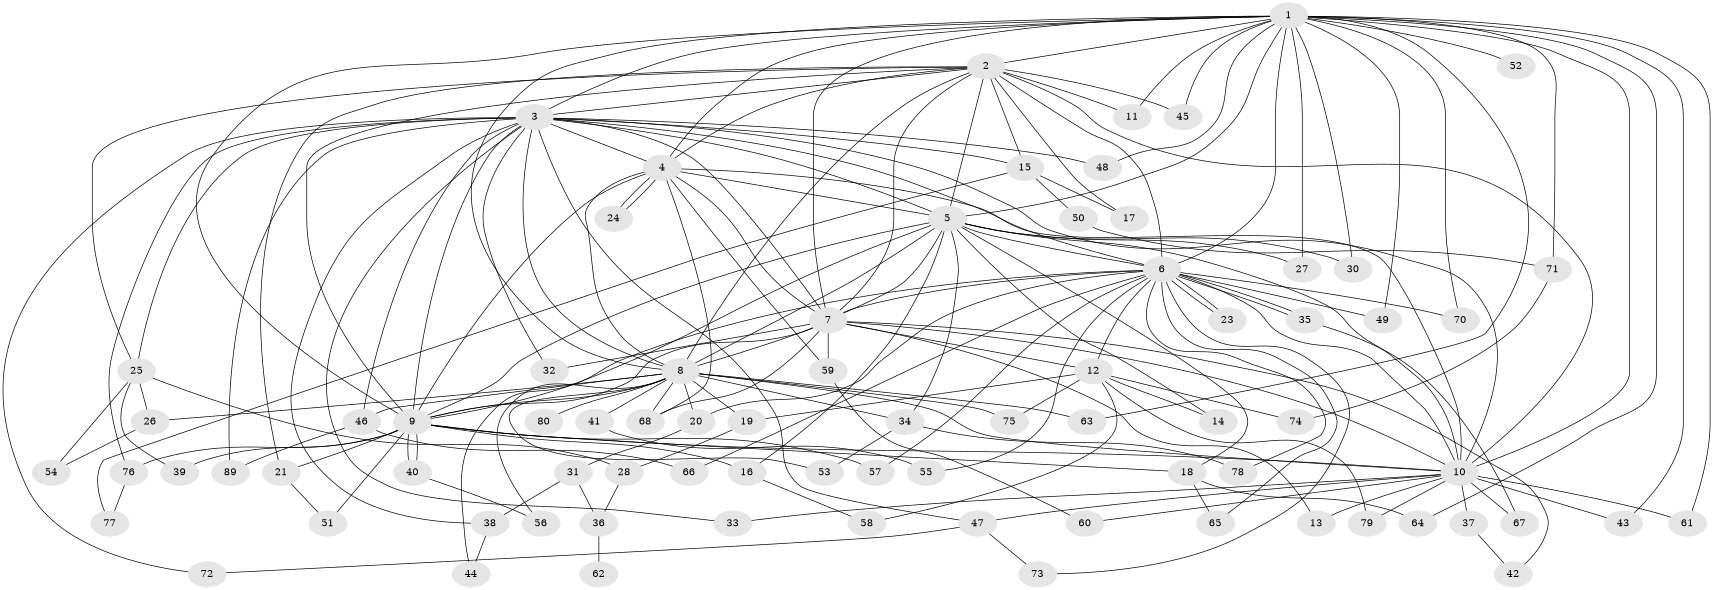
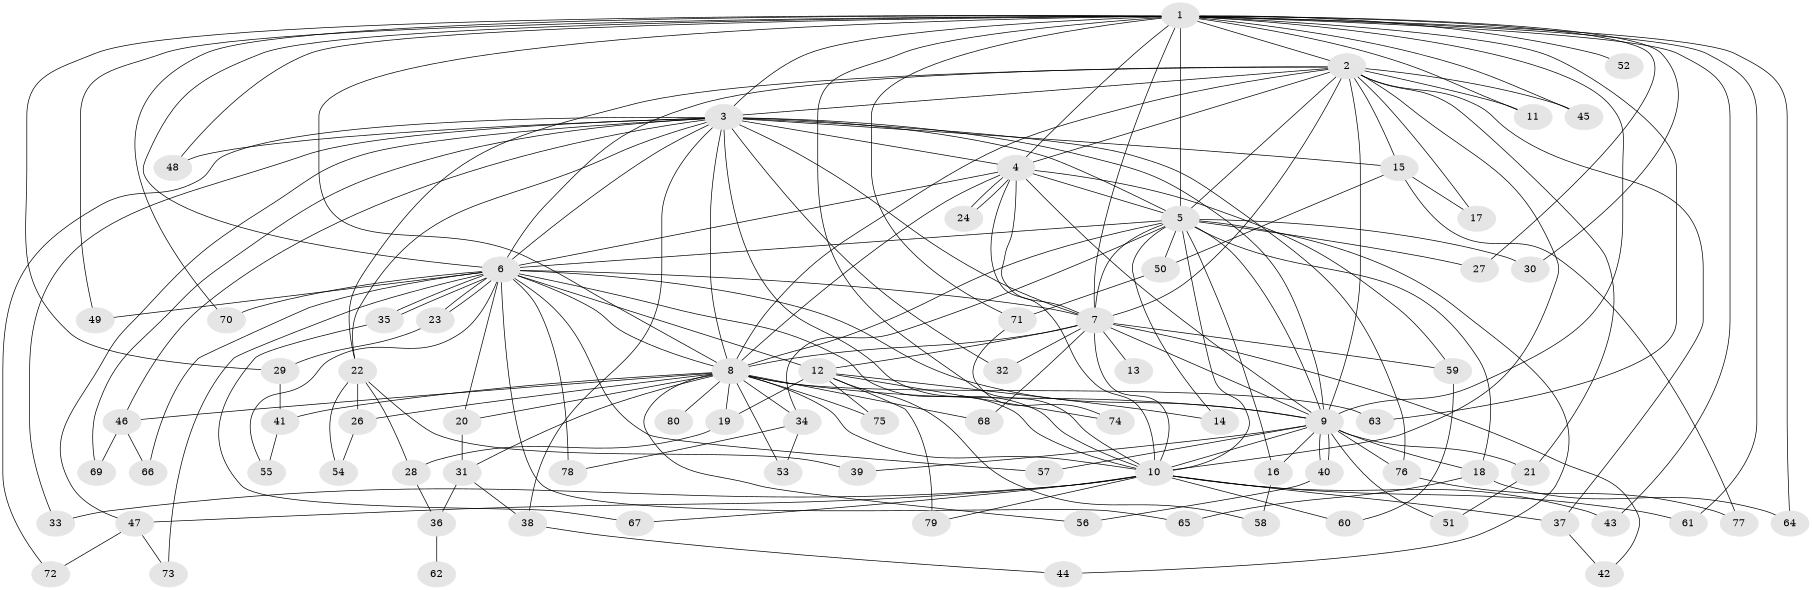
none -> (1681, 209)
none -> (1170, 244)
(705, 307) -> (759, 219)
none -> (613, 325)
(137, 371) -> (358, 371)
none -> (280, 371)
none -> (592, 412)
(231, 473) -> (97, 473)
(1386, 495) -> none
